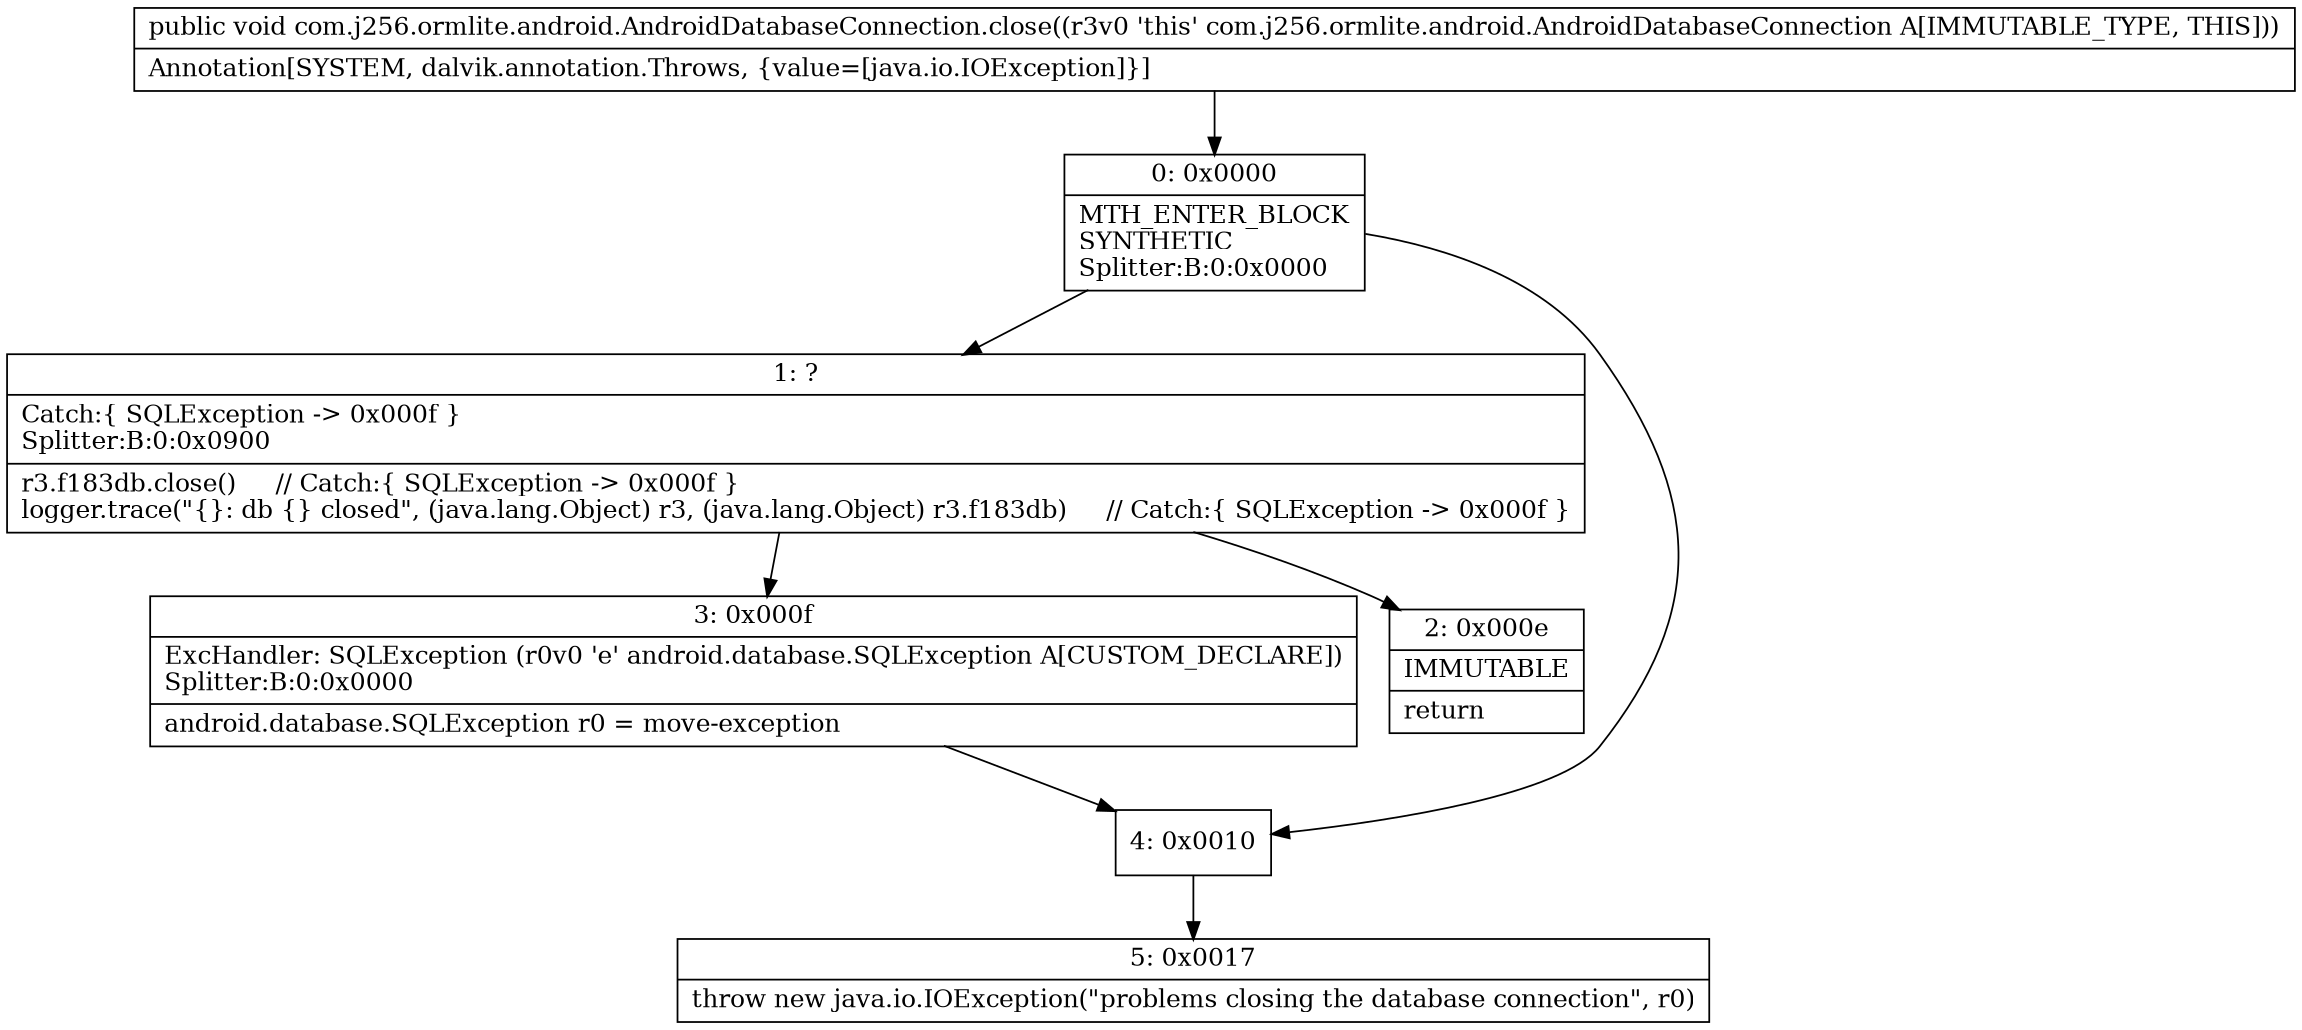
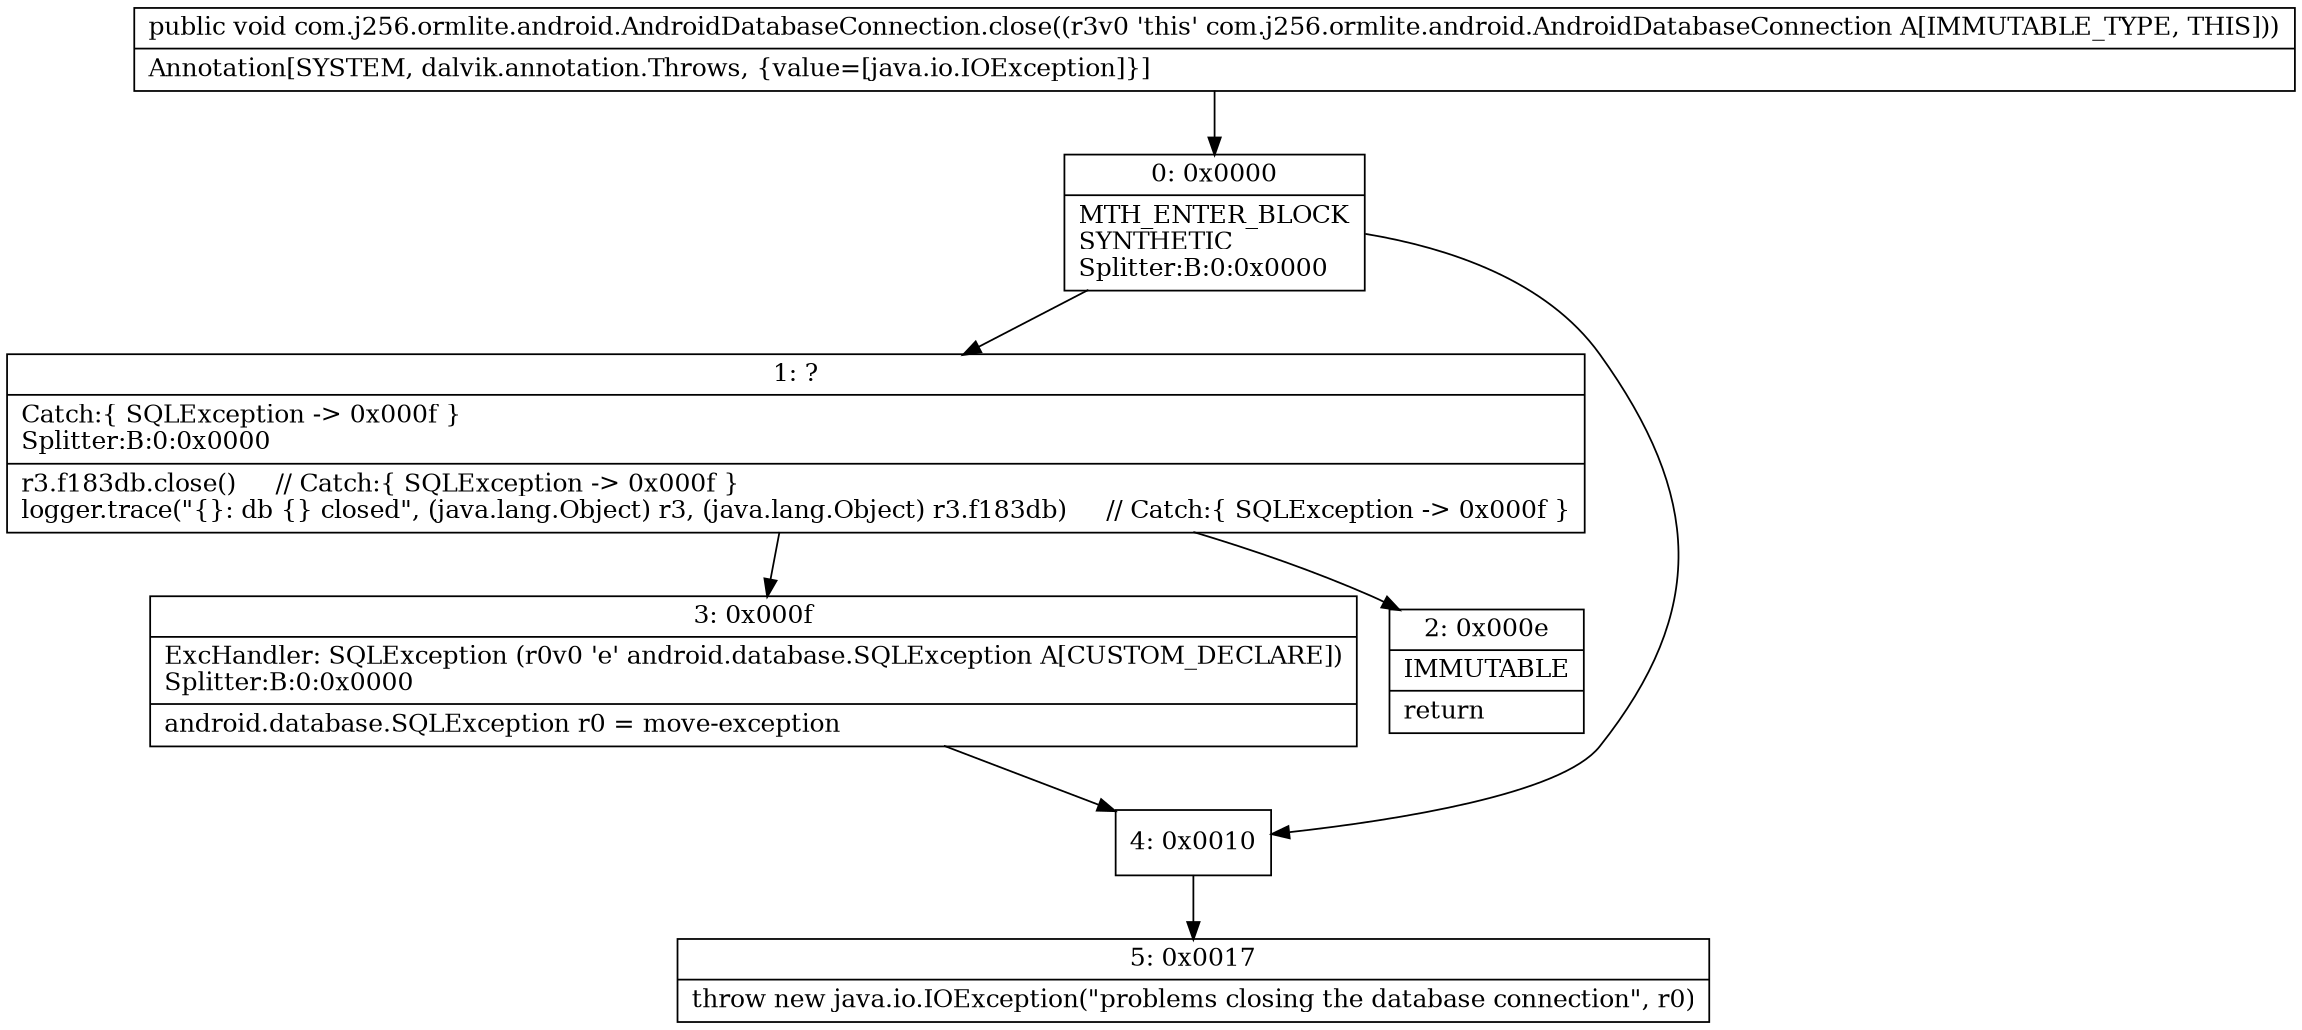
(147, 442) -> (147, 442)
